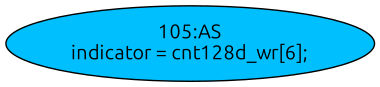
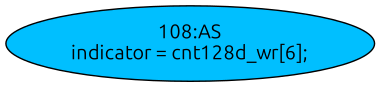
(190, 44) -> (190, 44)
